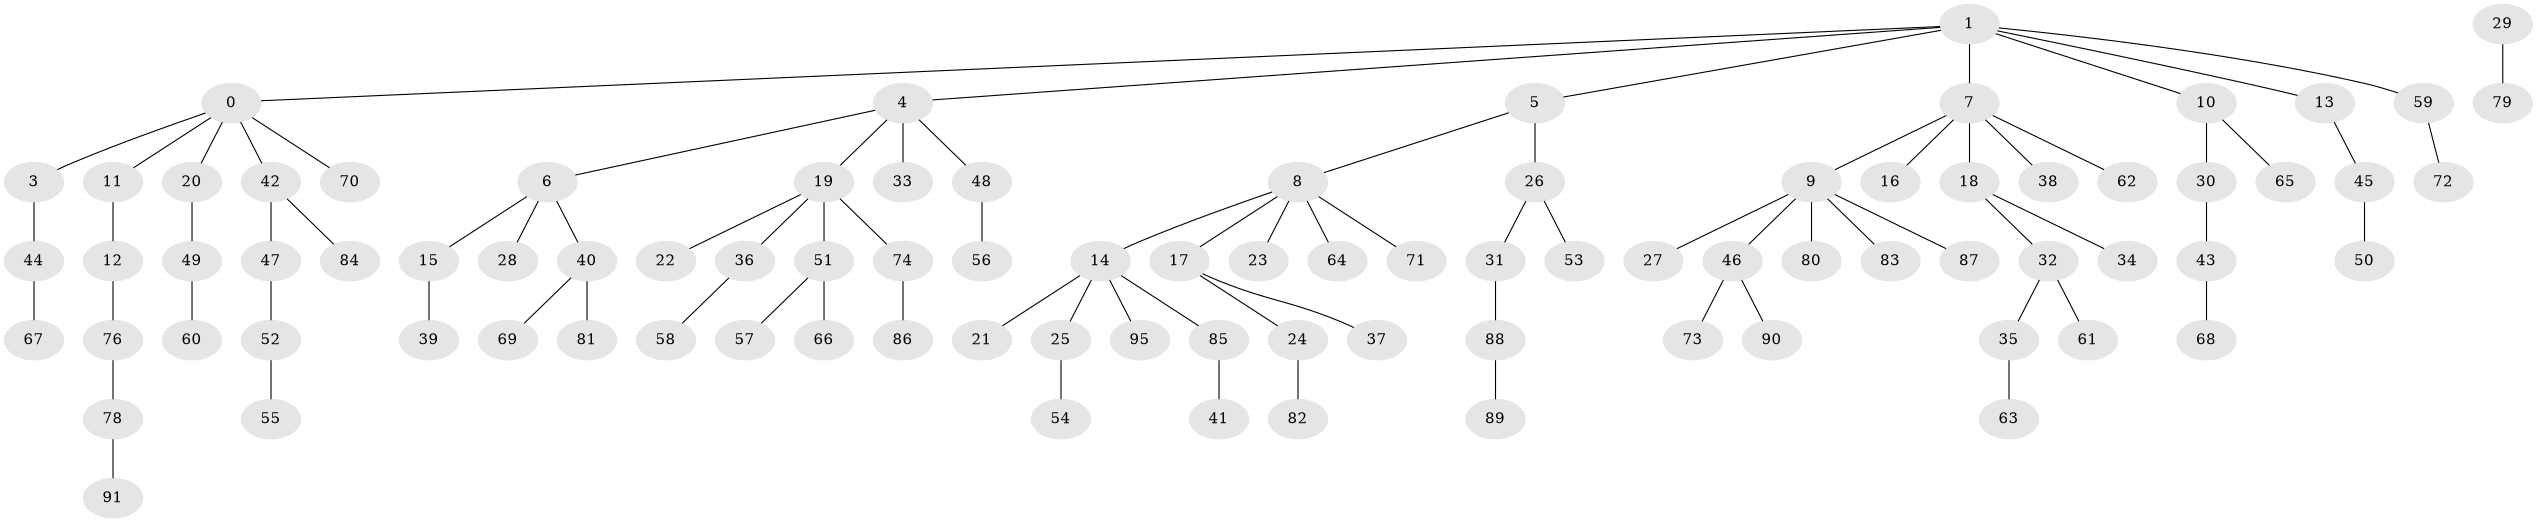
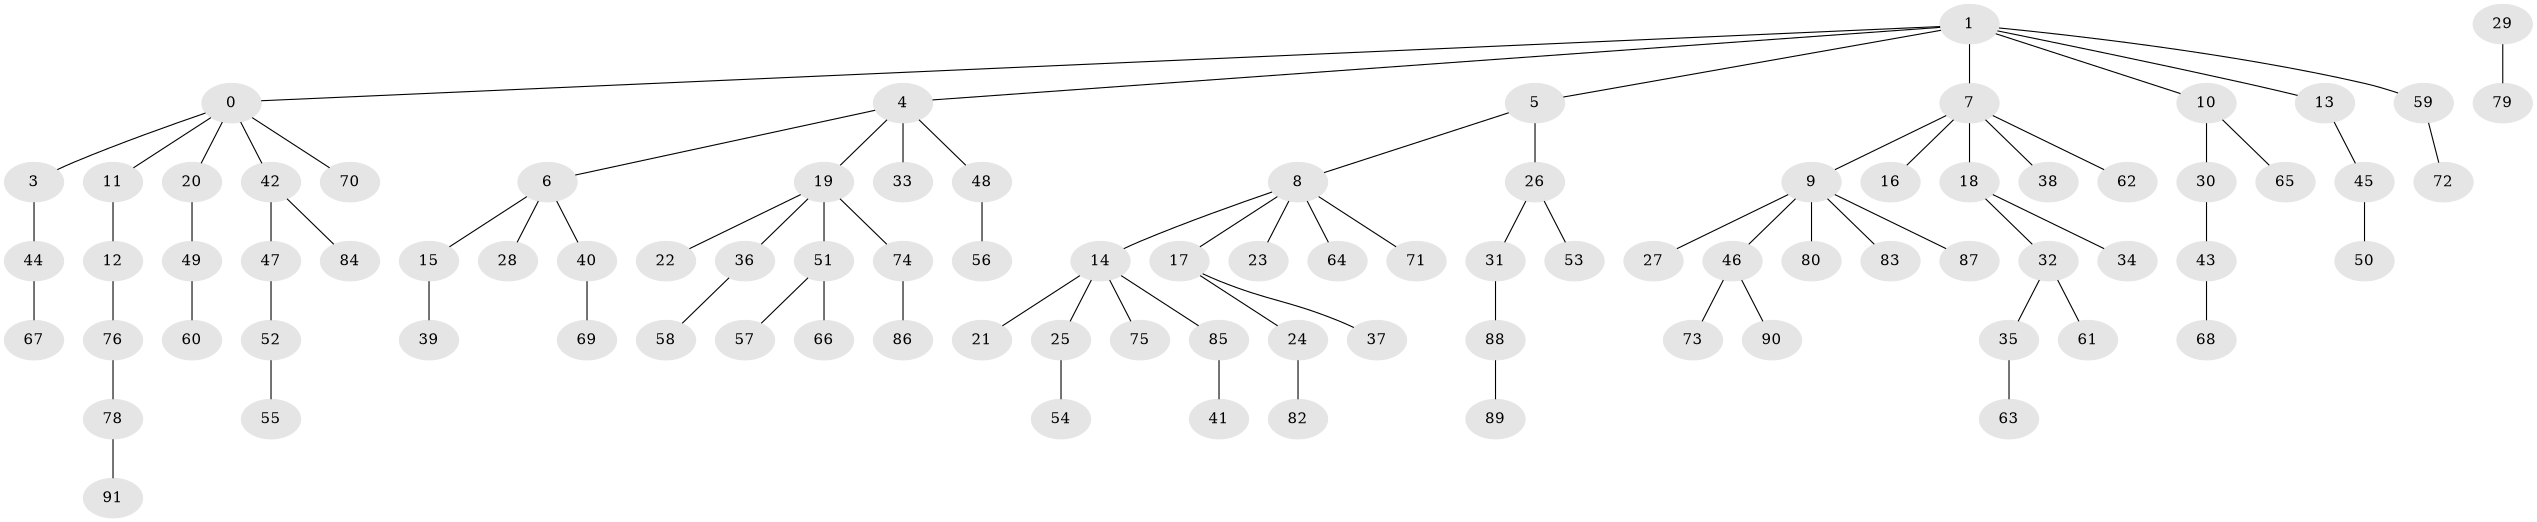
(587, 340) -> none
(1140, 340) -> (1140, 340)
